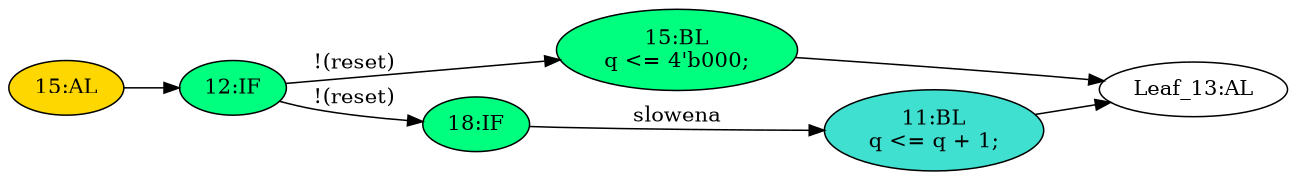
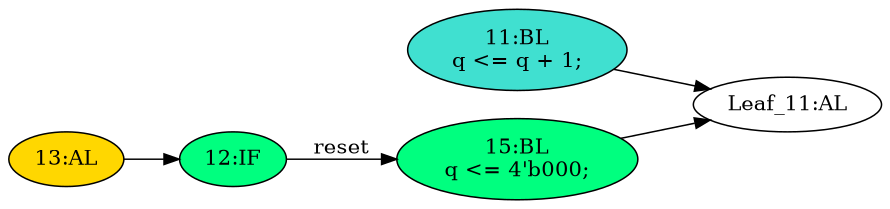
(355, 63) -> (342, 148)
(66, 88) -> (66, 159)
(1193, 89) -> (787, 105)
(476, 124) -> none
